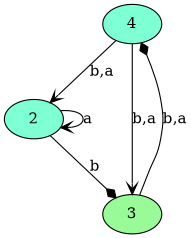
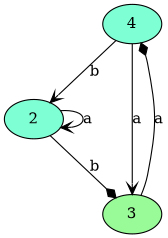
(102, 72) -> (95, 72)
(144, 119) -> (137, 119)
(175, 119) -> (159, 119)
